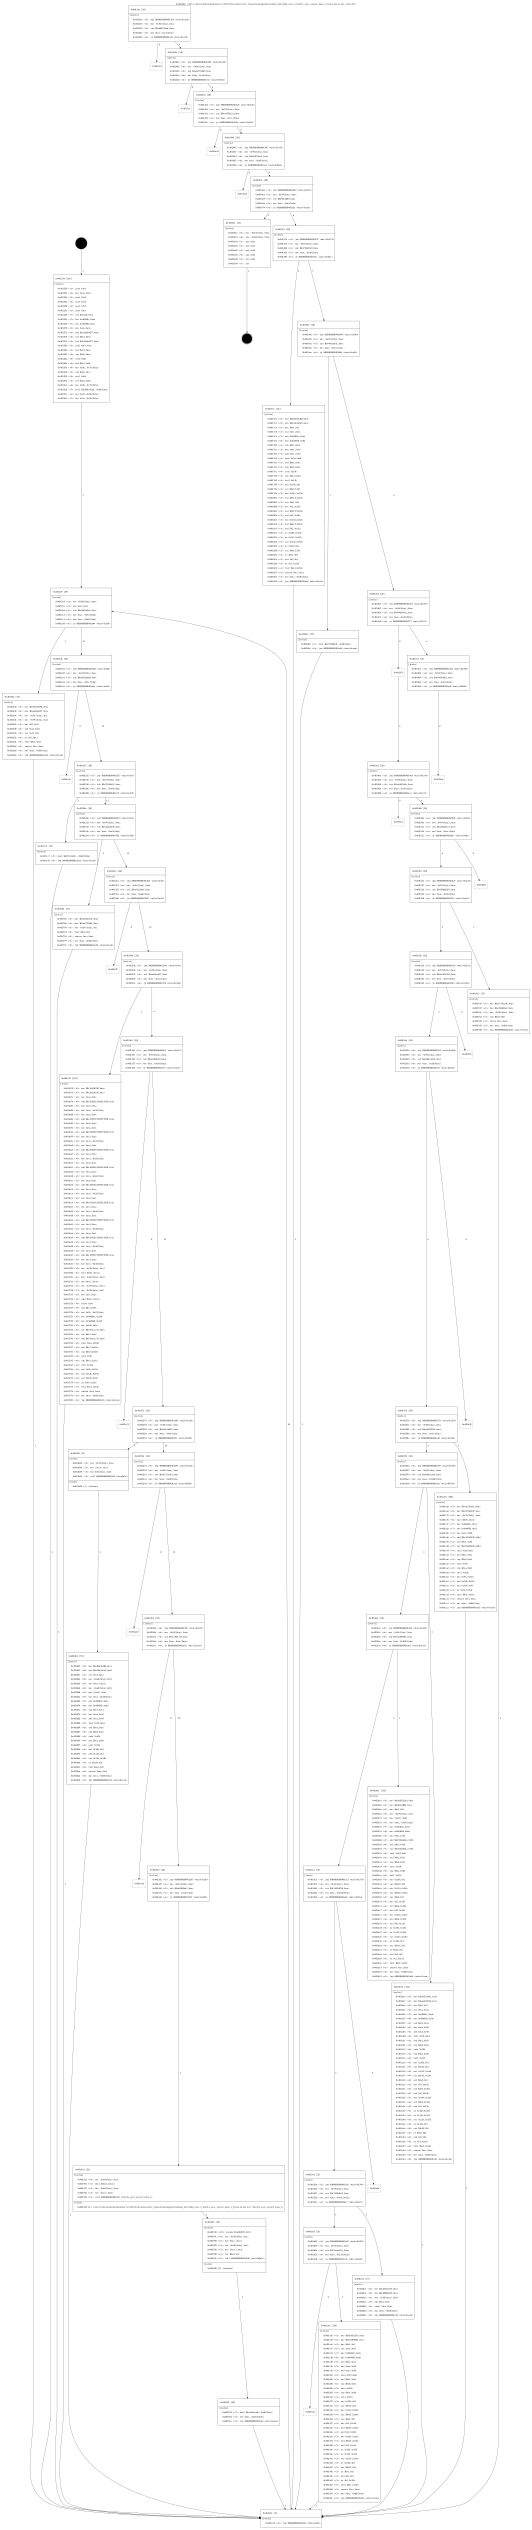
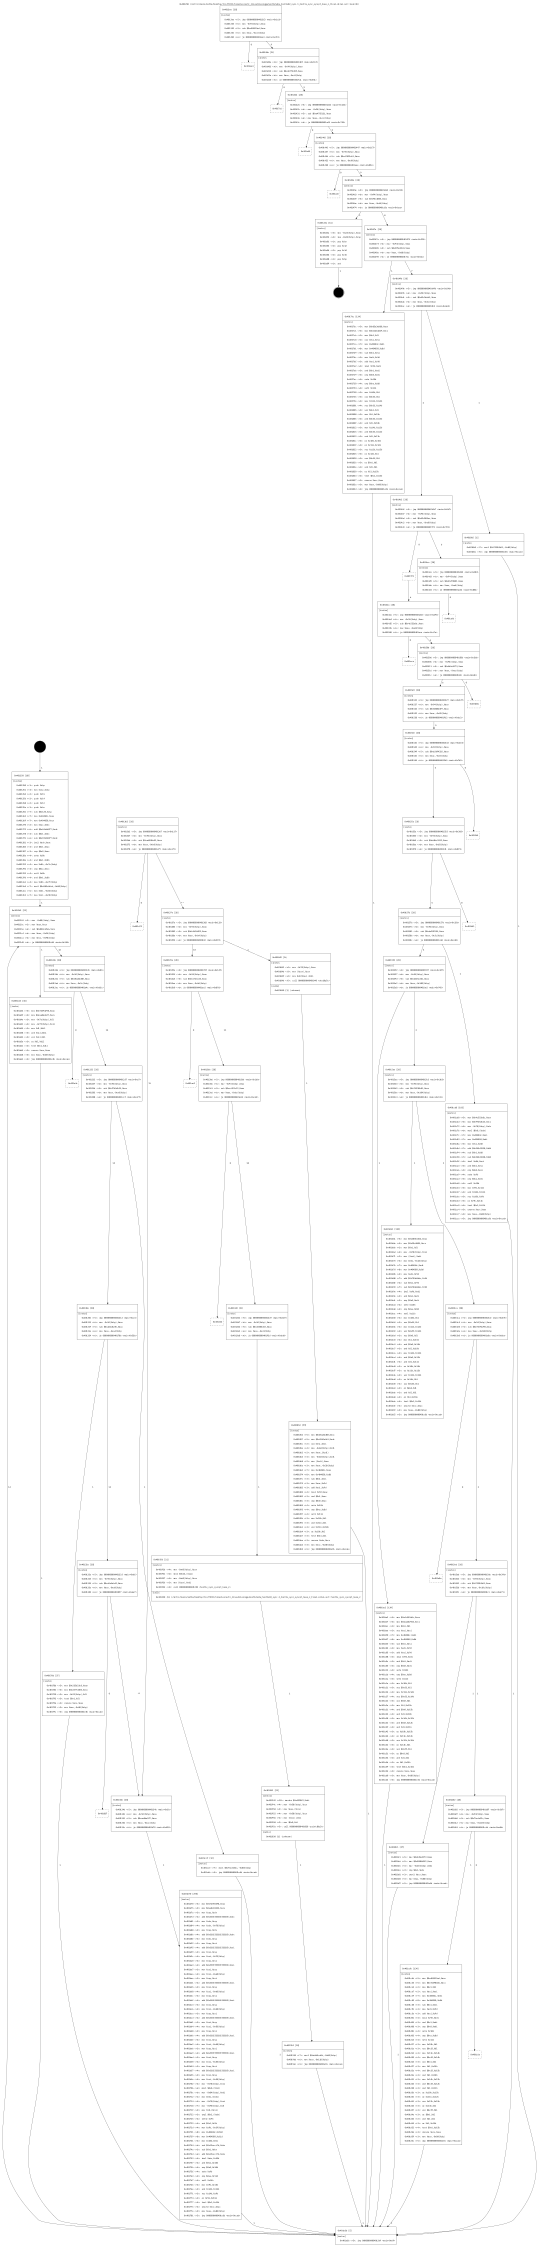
(152, 1011) -> (147, 1324)
(499, 1012) -> none
